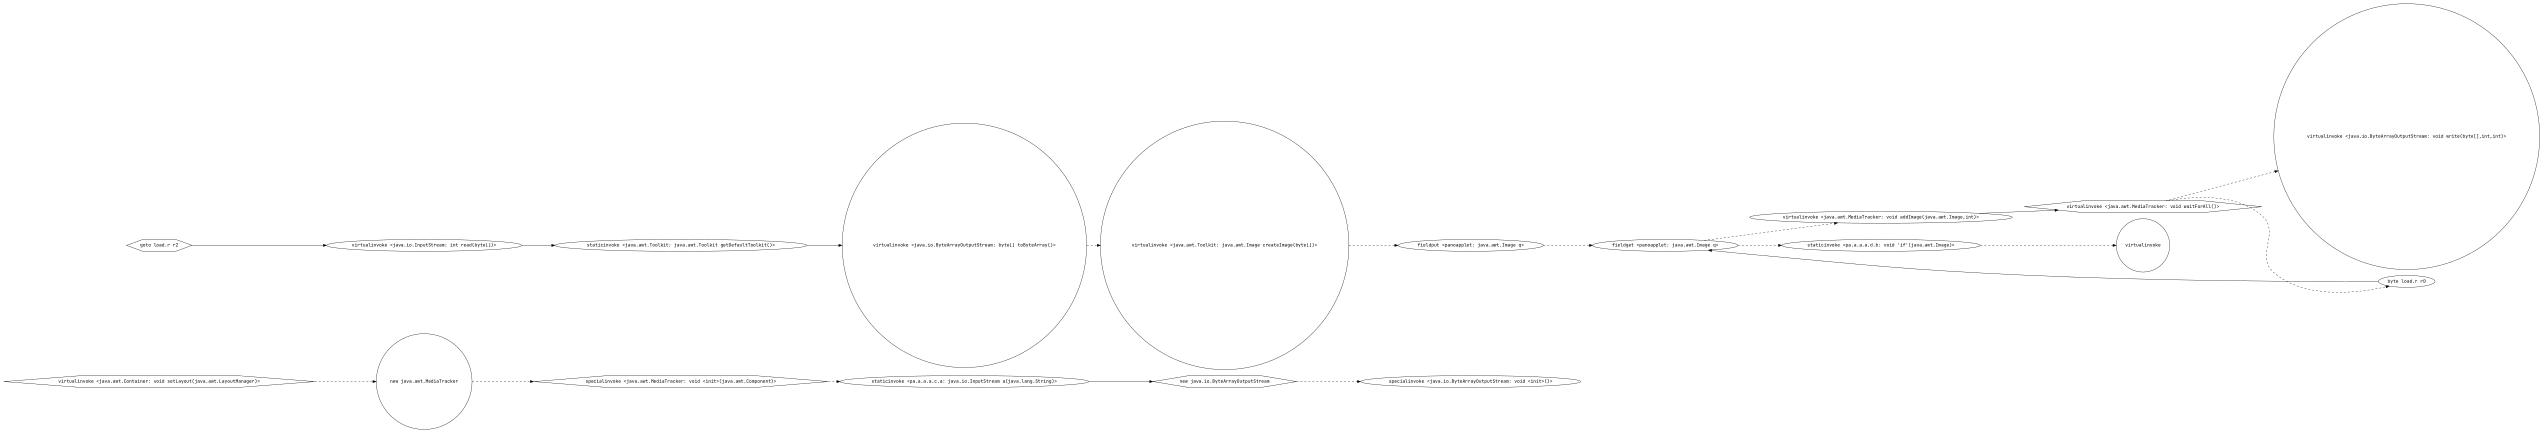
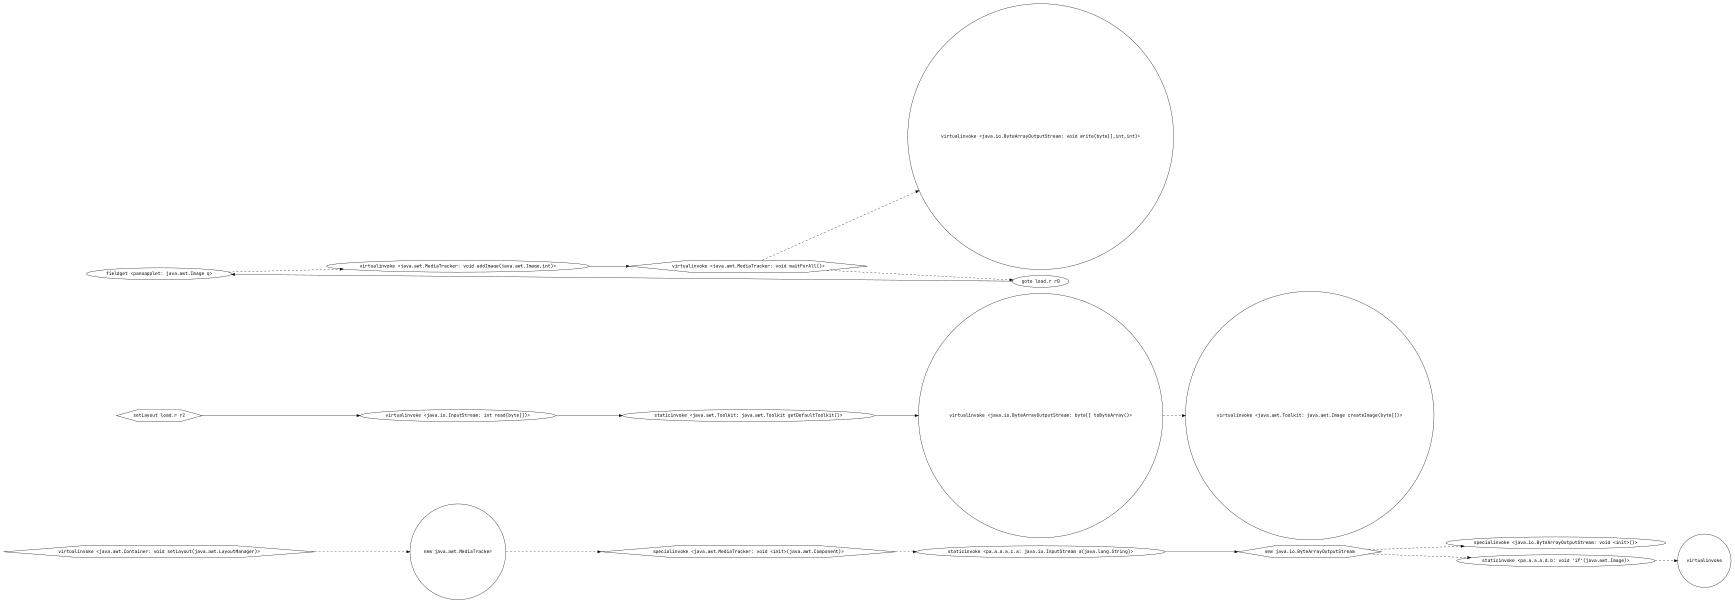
(159, 245) -> (159, 416)
(1471, 245) -> none
(1758, 245) -> (1418, 556)
(2407, 281) -> (1041, 281)
